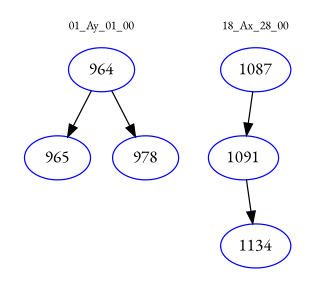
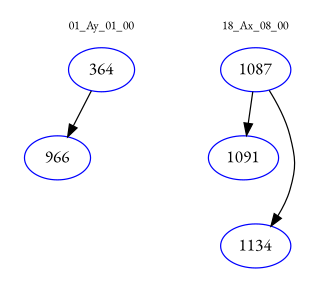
(256, 26) -> (256, 26)
(102, 70) -> (102, 70)
(58, 158) -> (58, 158)
(146, 158) -> none
(249, 196) -> (294, 152)
